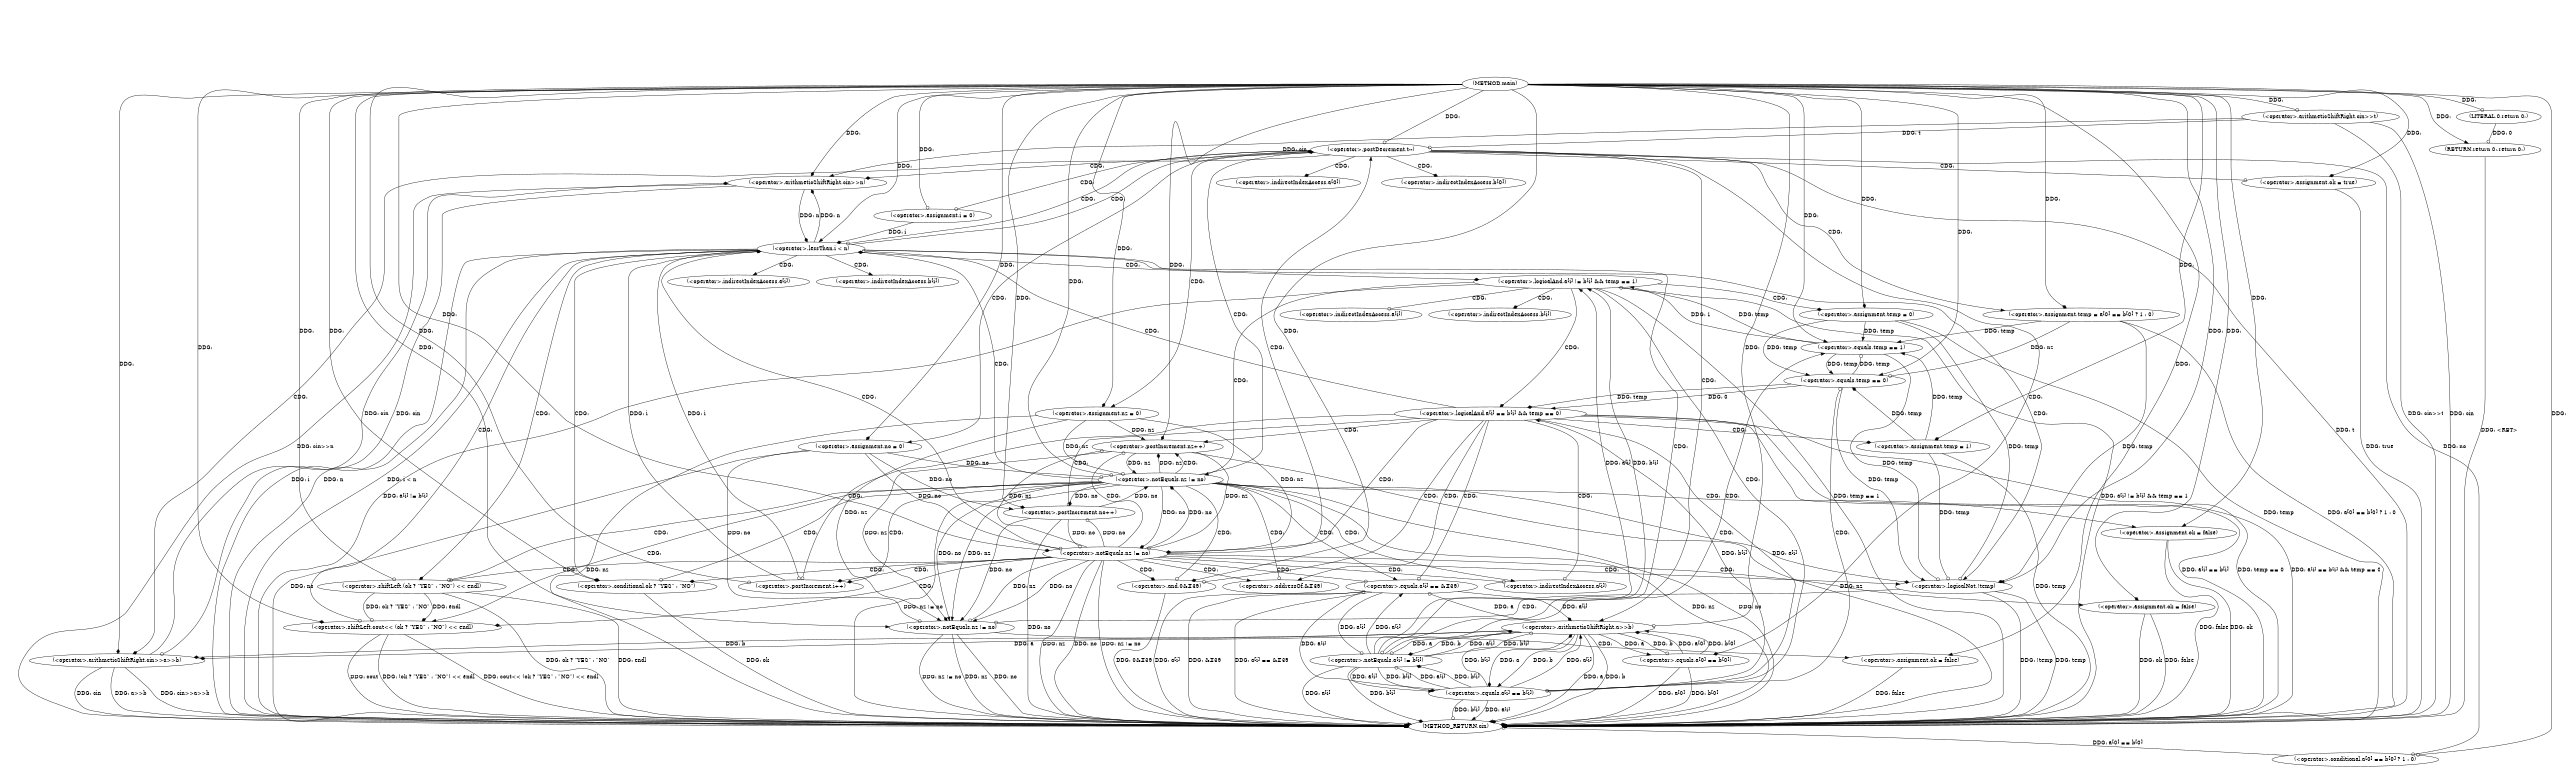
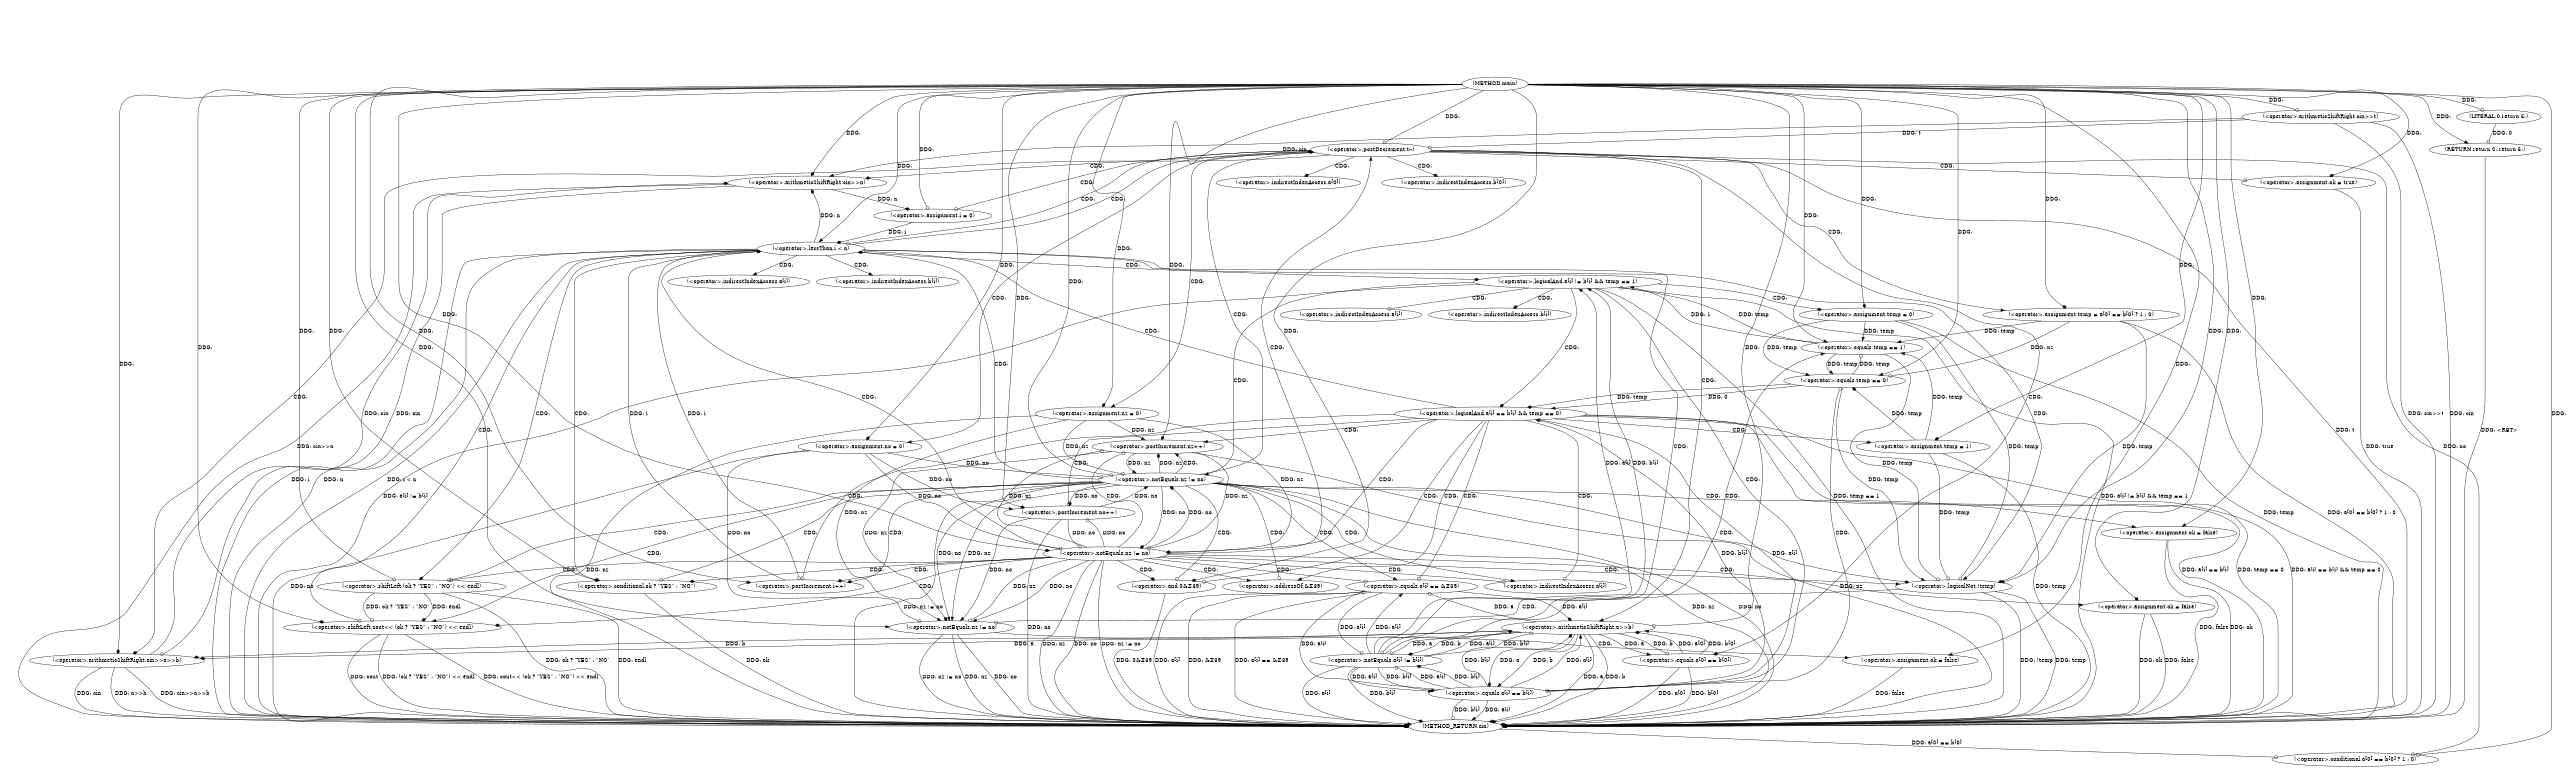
(569, 94) -> (569, 94)
(2499, 117) -> (2499, 117)
(2485, 150) -> (2485, 150)
(799, 214) -> (870, 199)
(1897, 738) -> (1887, 745)
